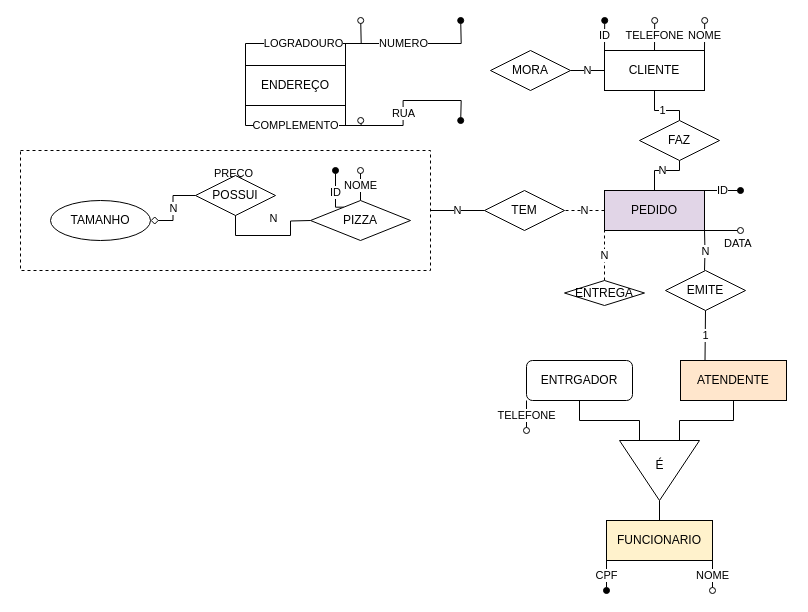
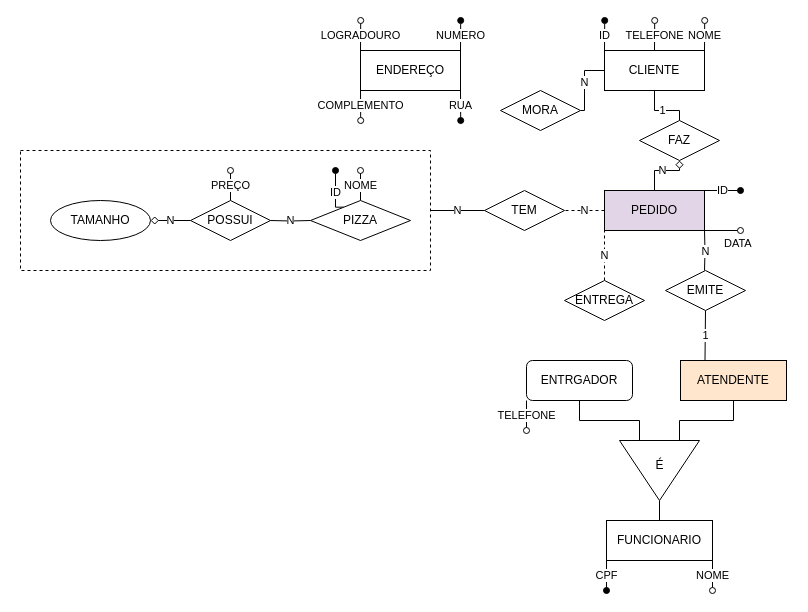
(531, 71) -> (541, 111)
(296, 86) -> (411, 71)
(680, 165) -> (680, 169)
(236, 196) -> (231, 221)
(605, 293) -> (605, 301)
(660, 541) -> (660, 541)
